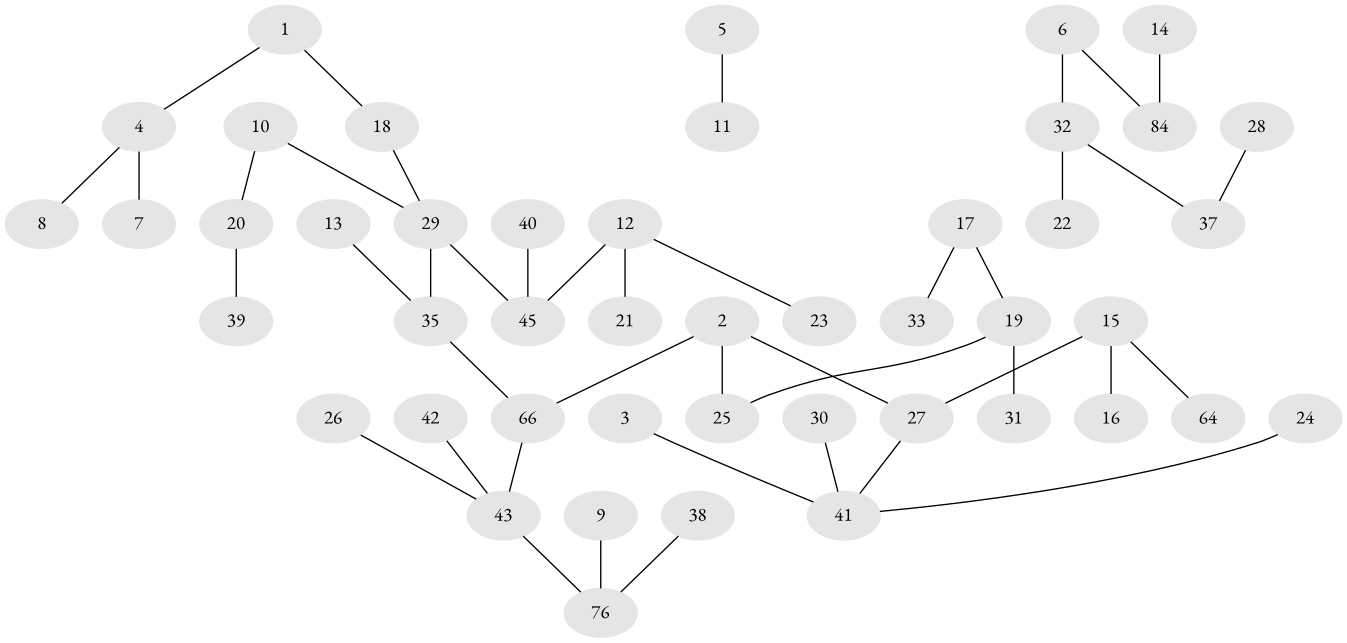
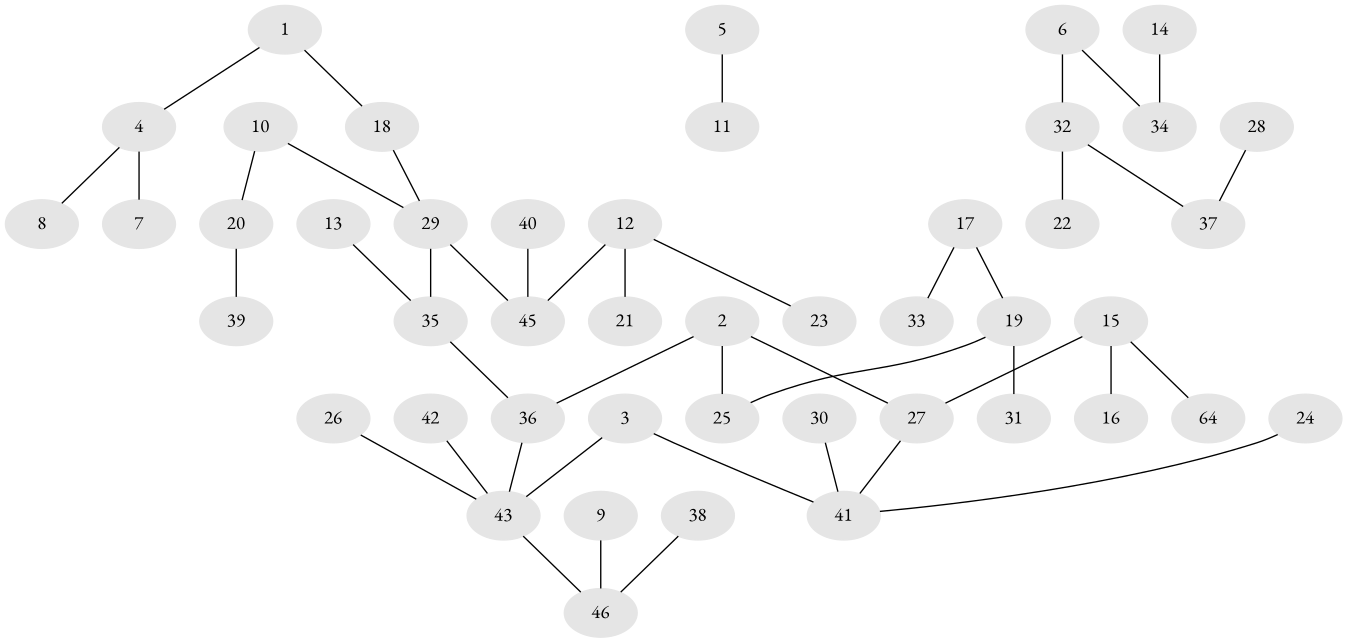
(1160, 127) -> (1160, 127)
(528, 418) -> (528, 418)
none -> (564, 467)
(601, 613) -> (601, 613)
